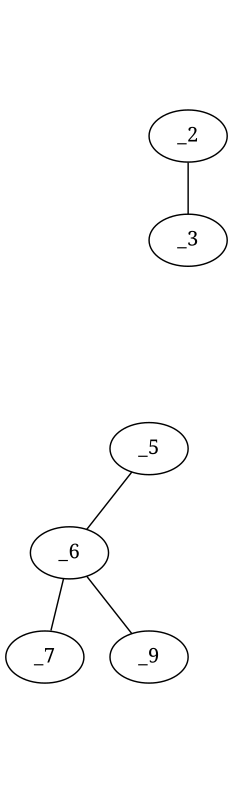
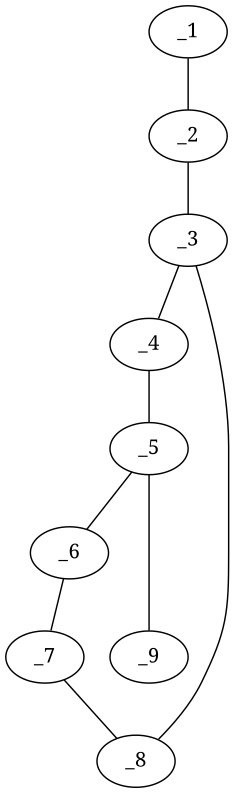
none -> (188, 32)
none -> (149, 344)
(109, 605) -> (149, 553)
none -> (136, 761)
